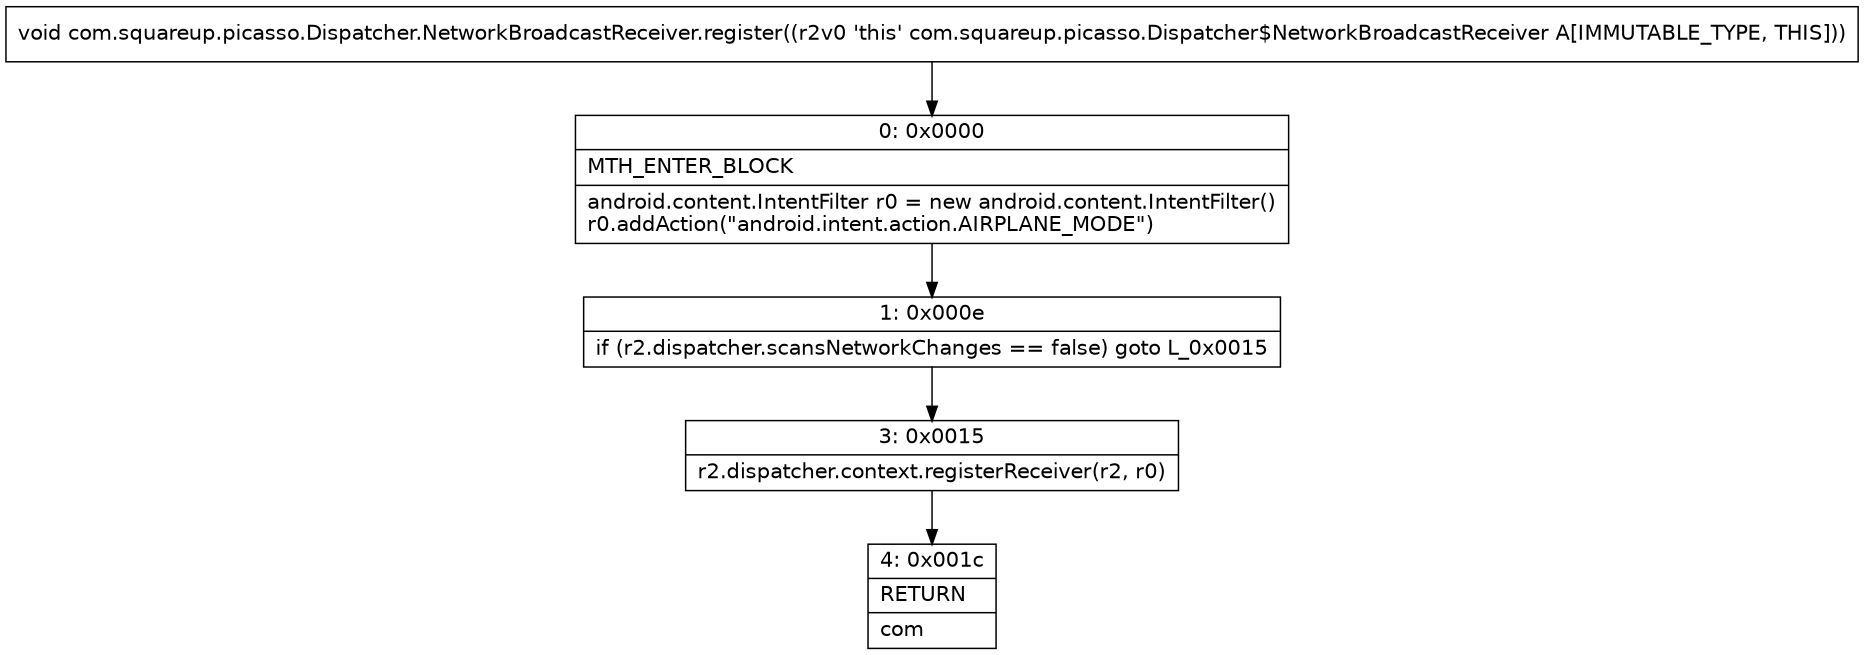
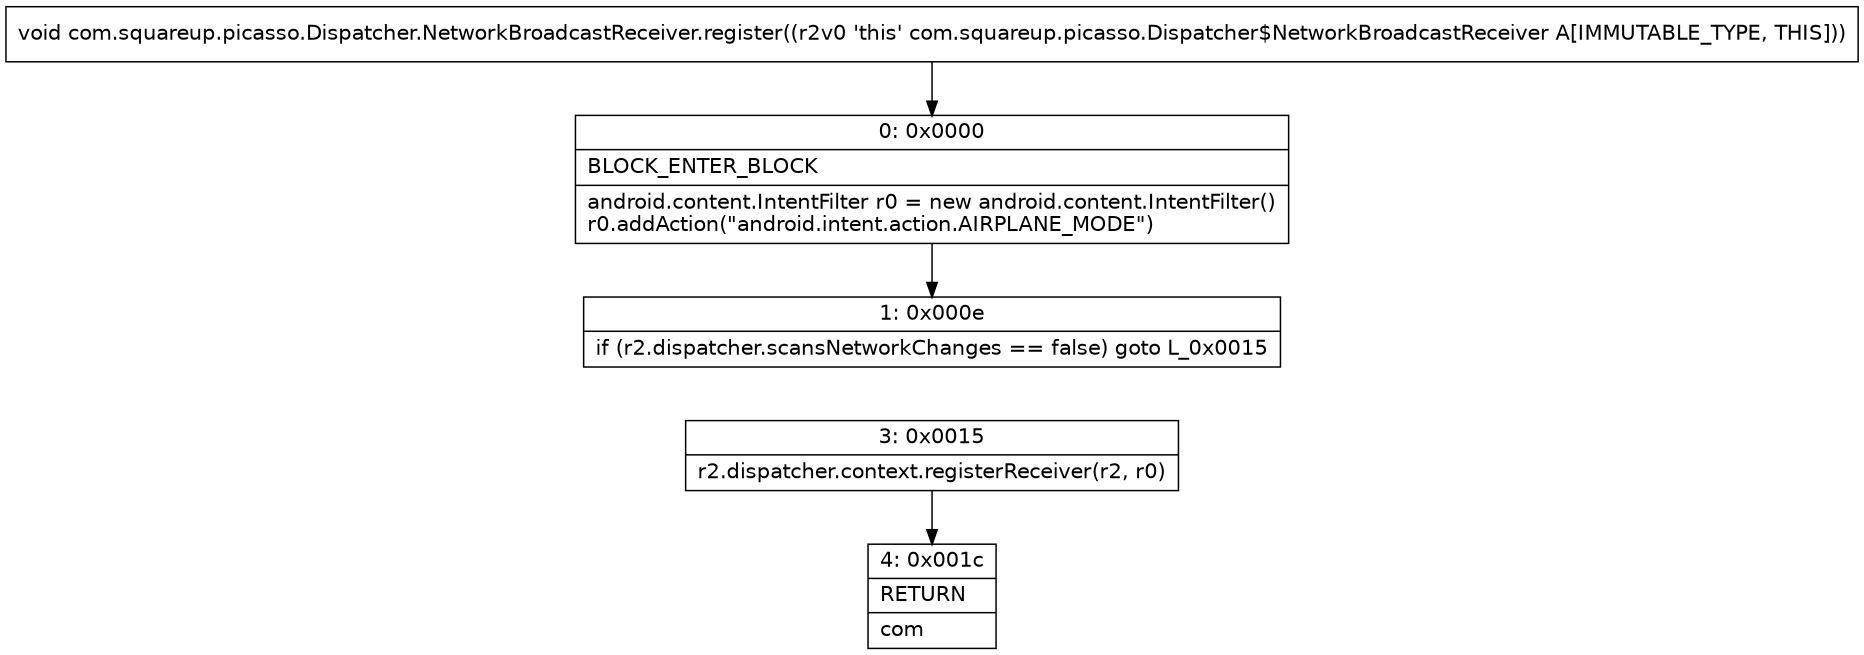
(691, 167) -> (703, 167)
(932, 386) -> none
